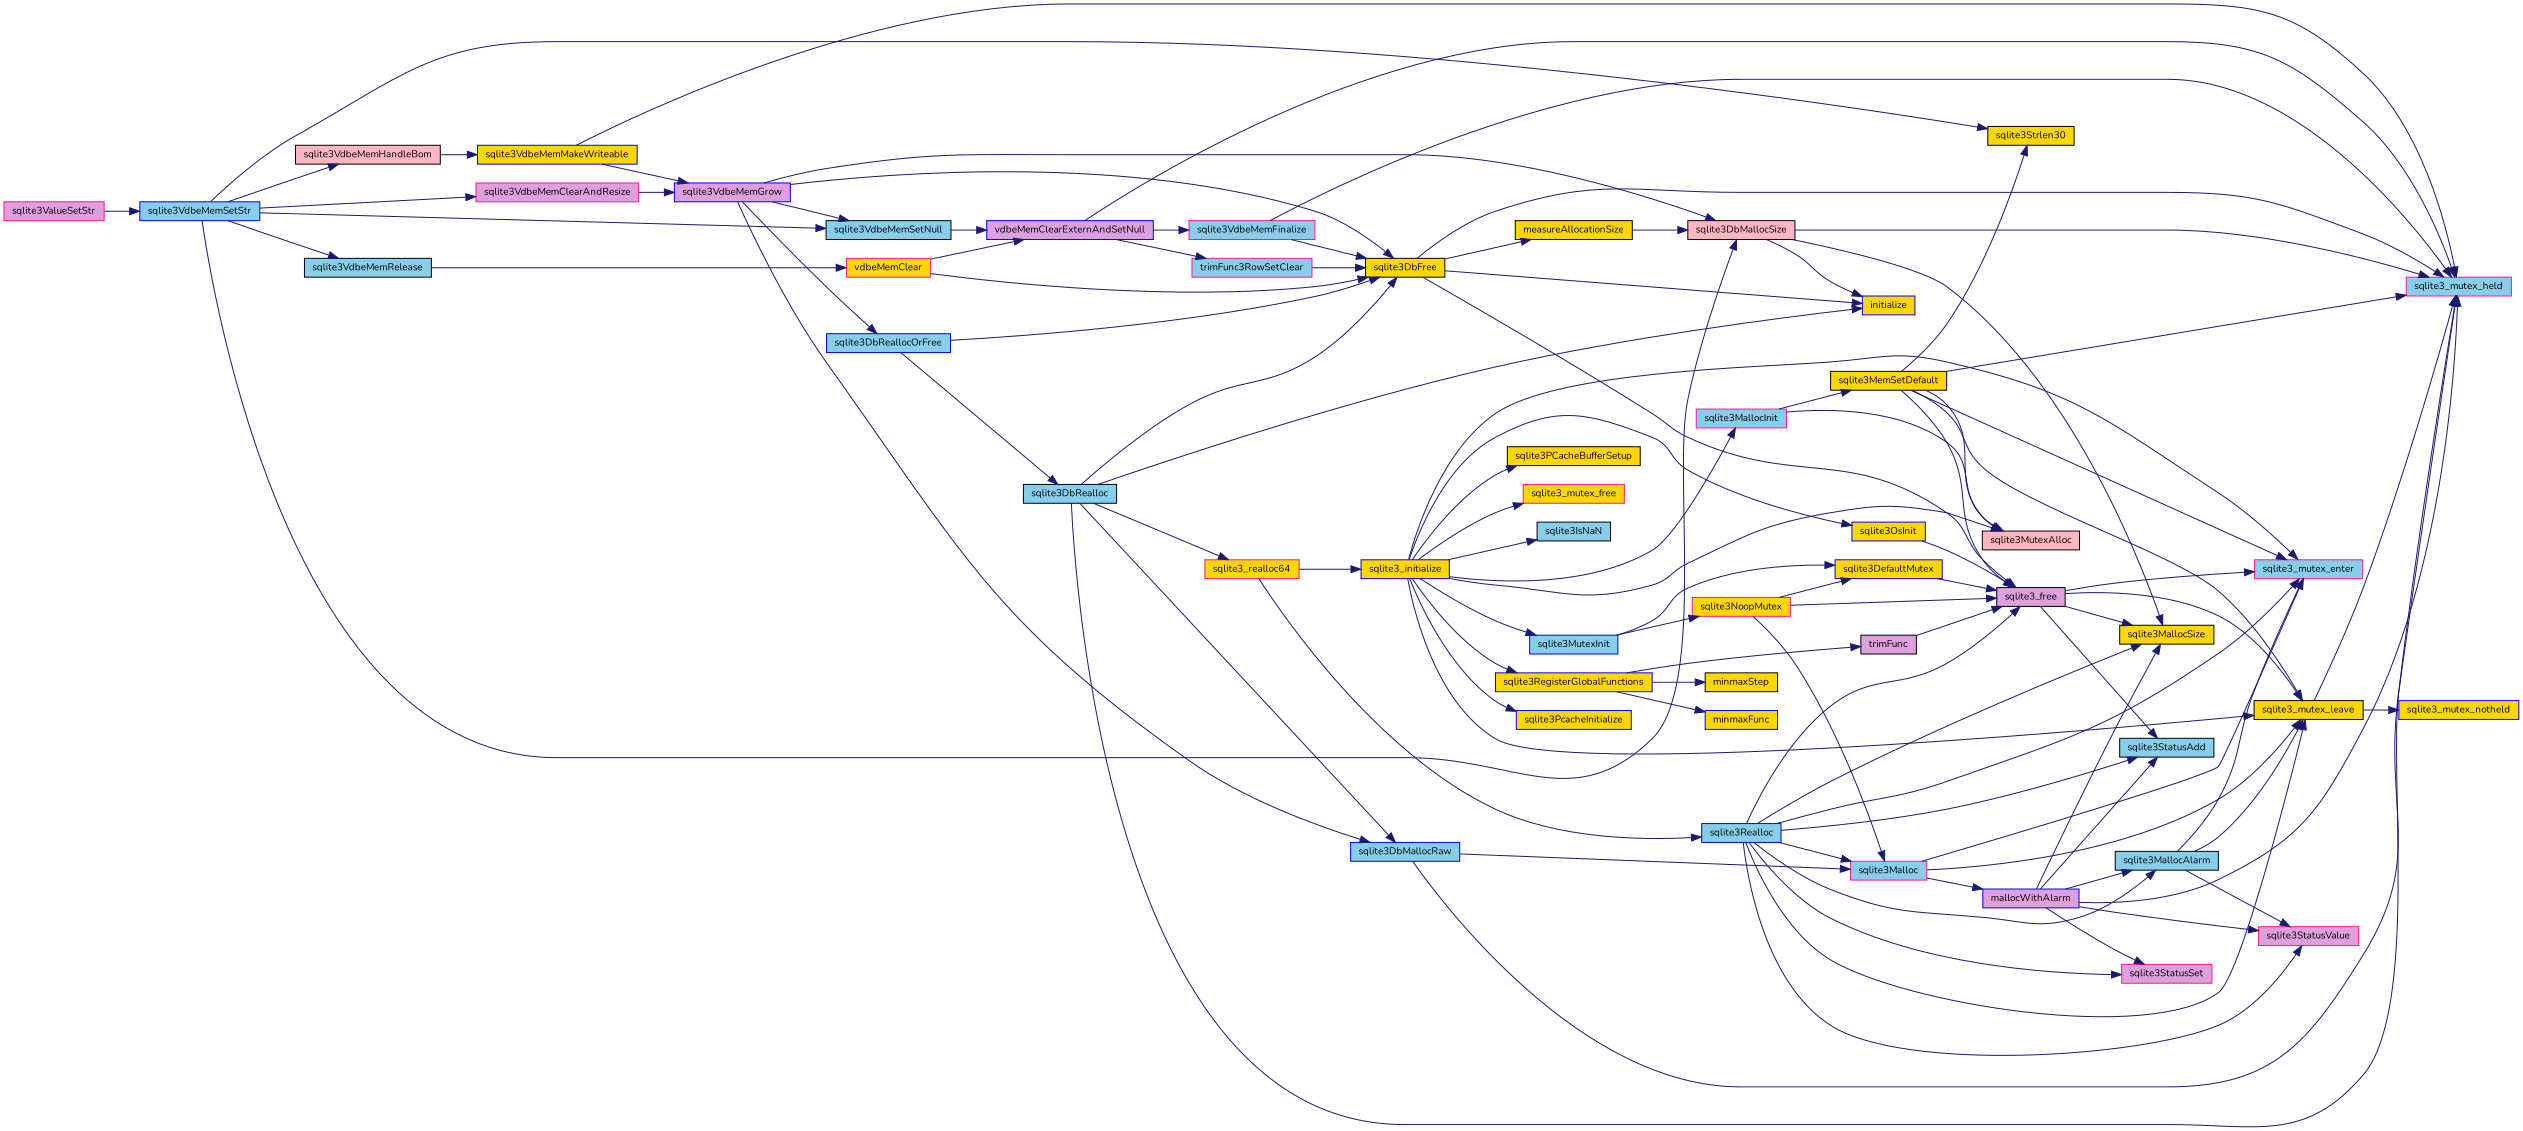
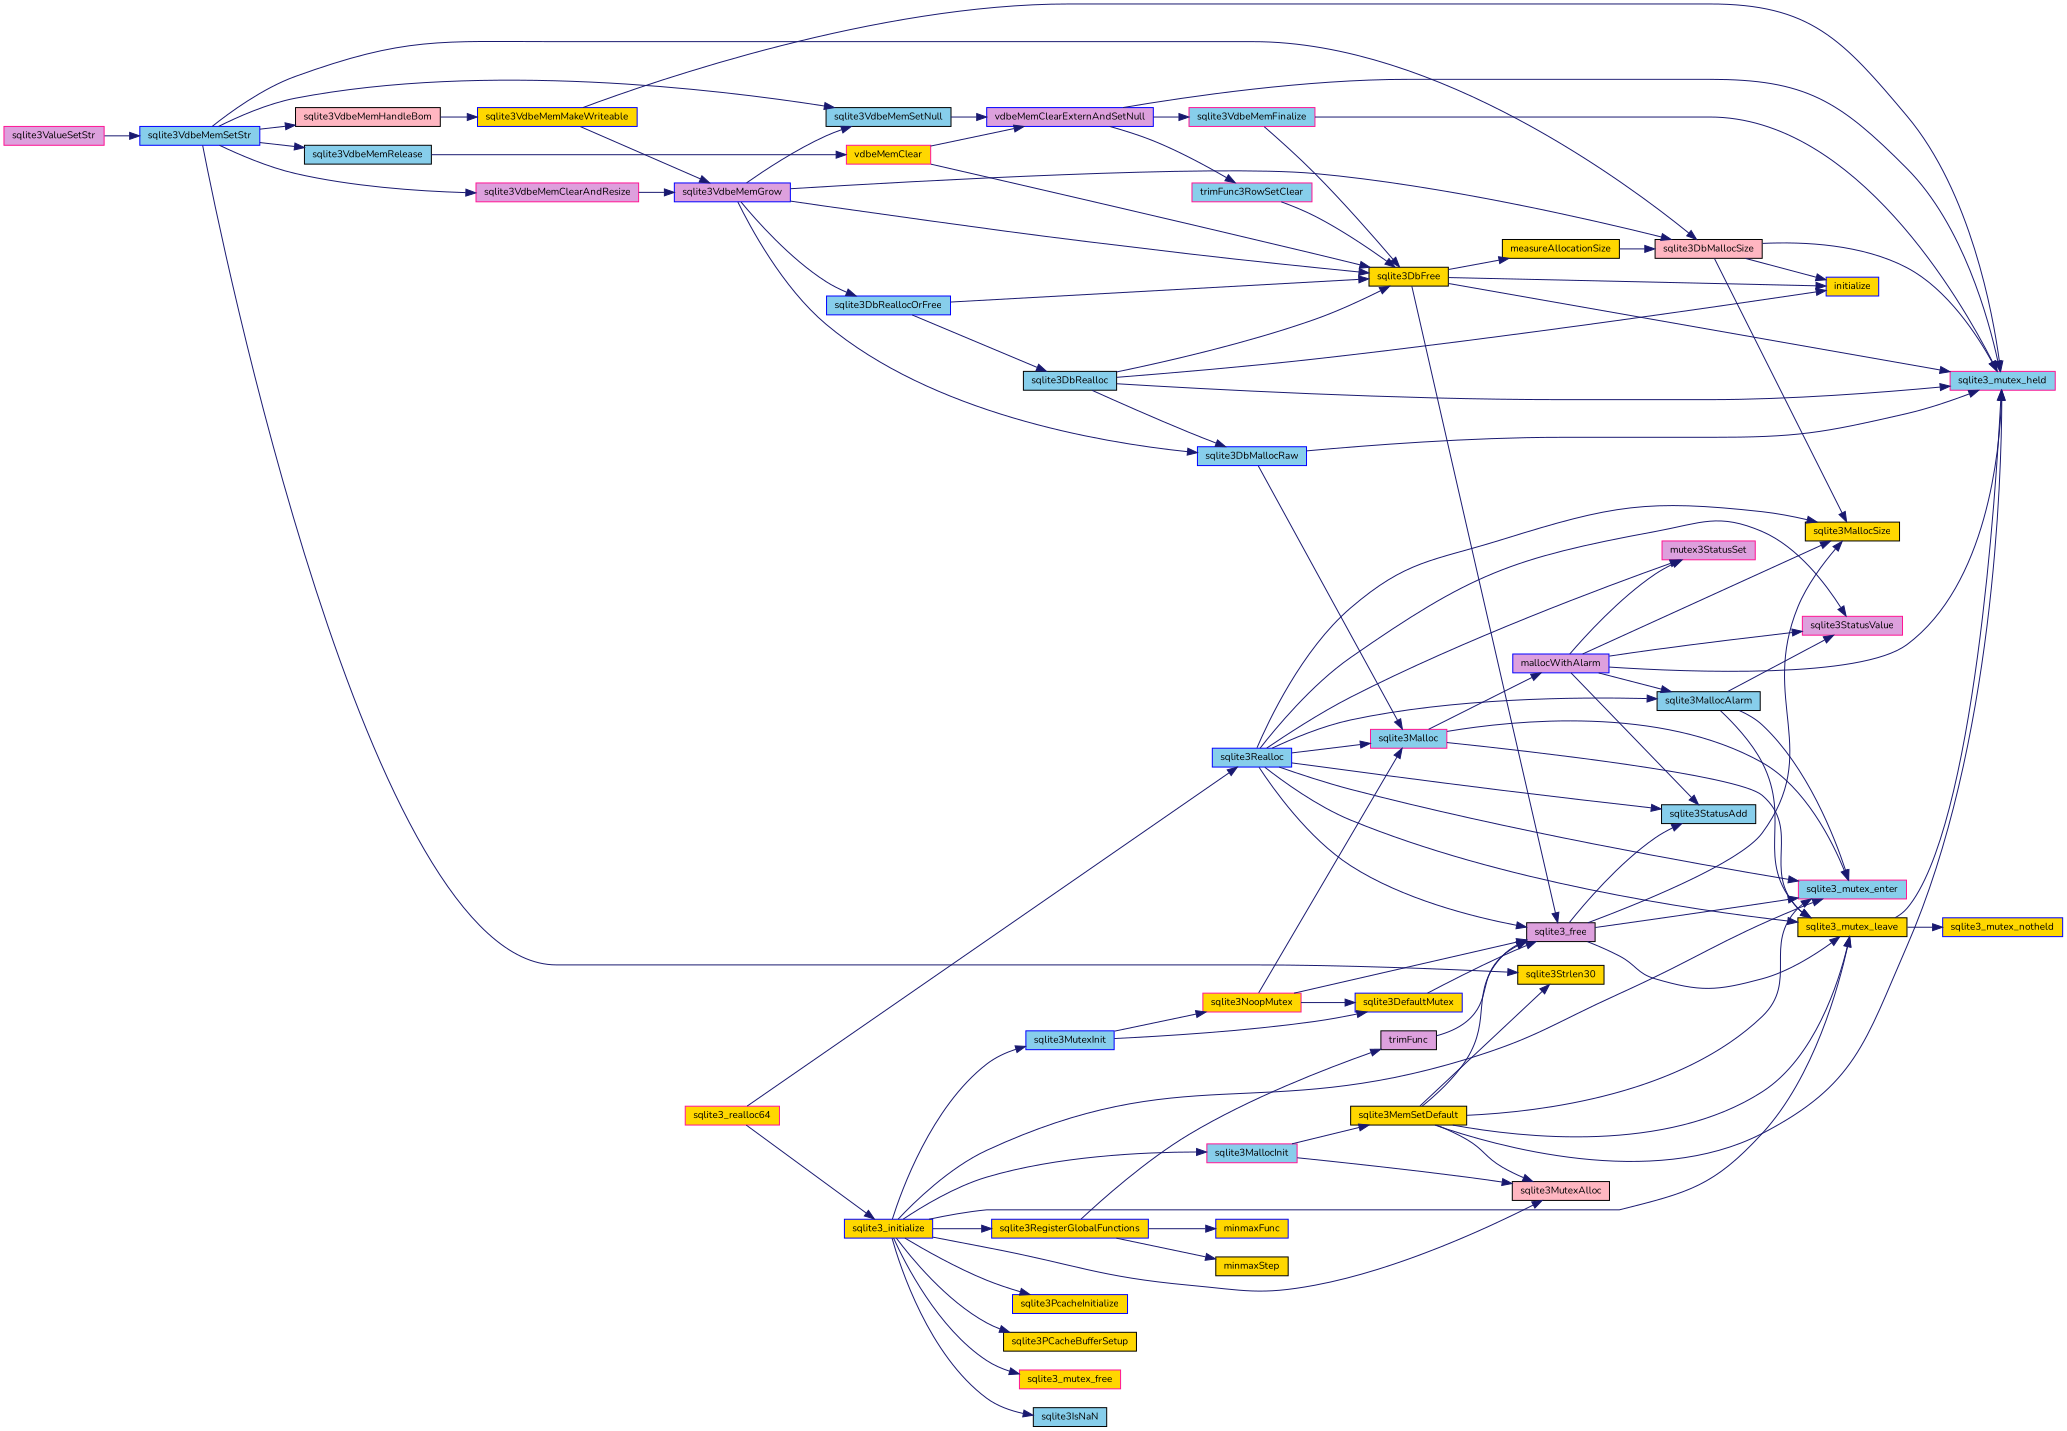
(1156, 530) -> none
(1889, 532) -> none
(2167, 974) -> (1709, 550)
